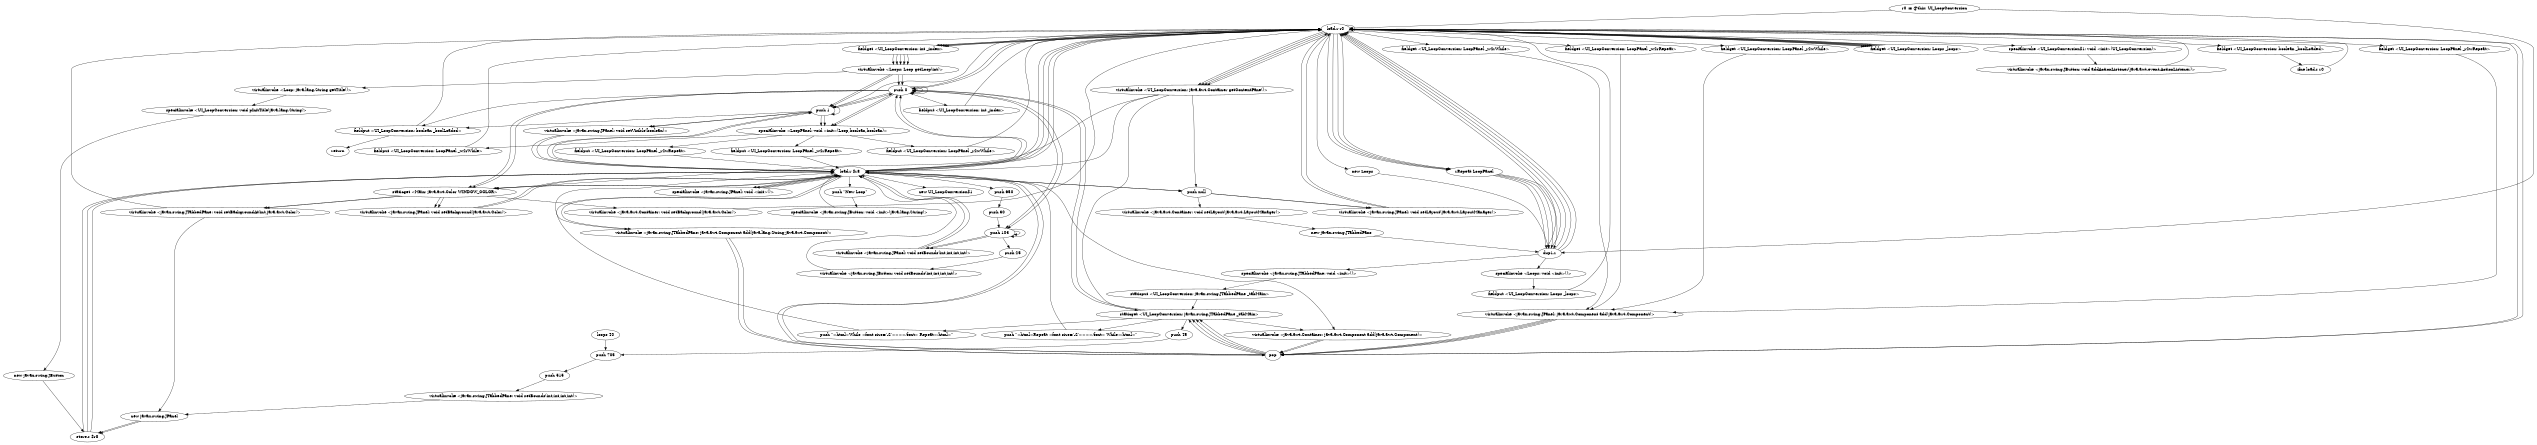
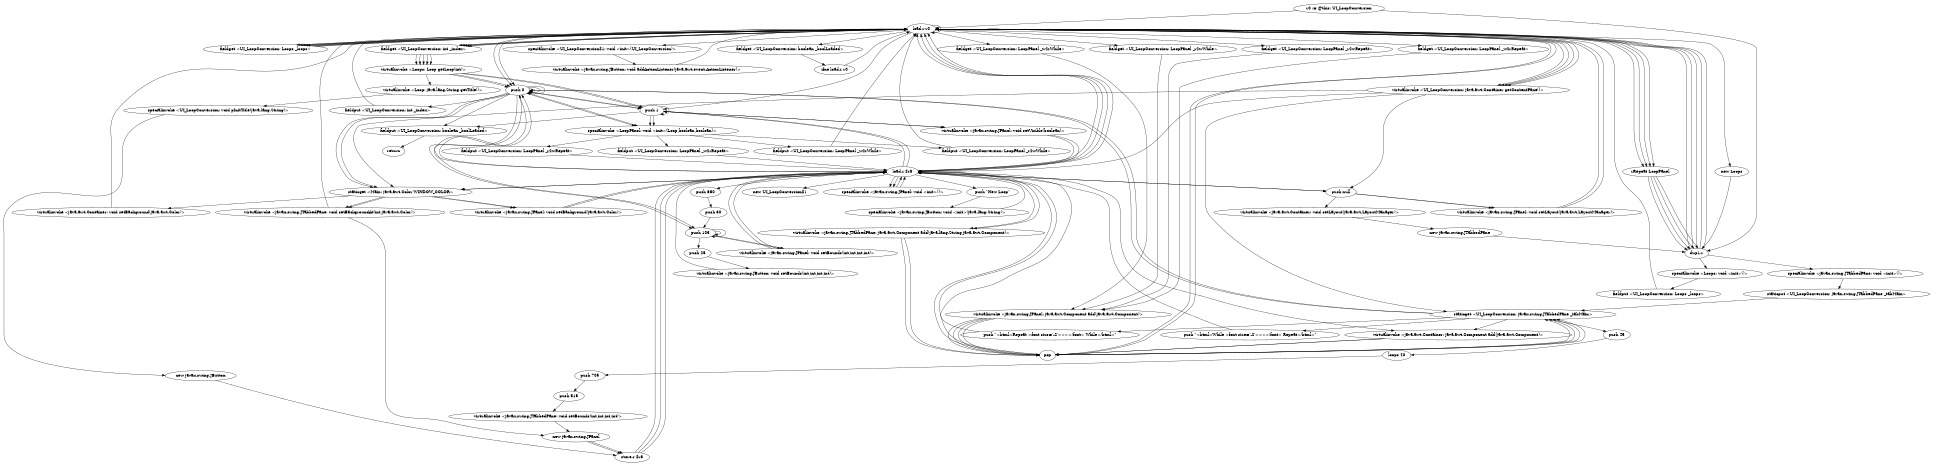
(841, 33) -> none
(870, 351) -> (1511, 350)
